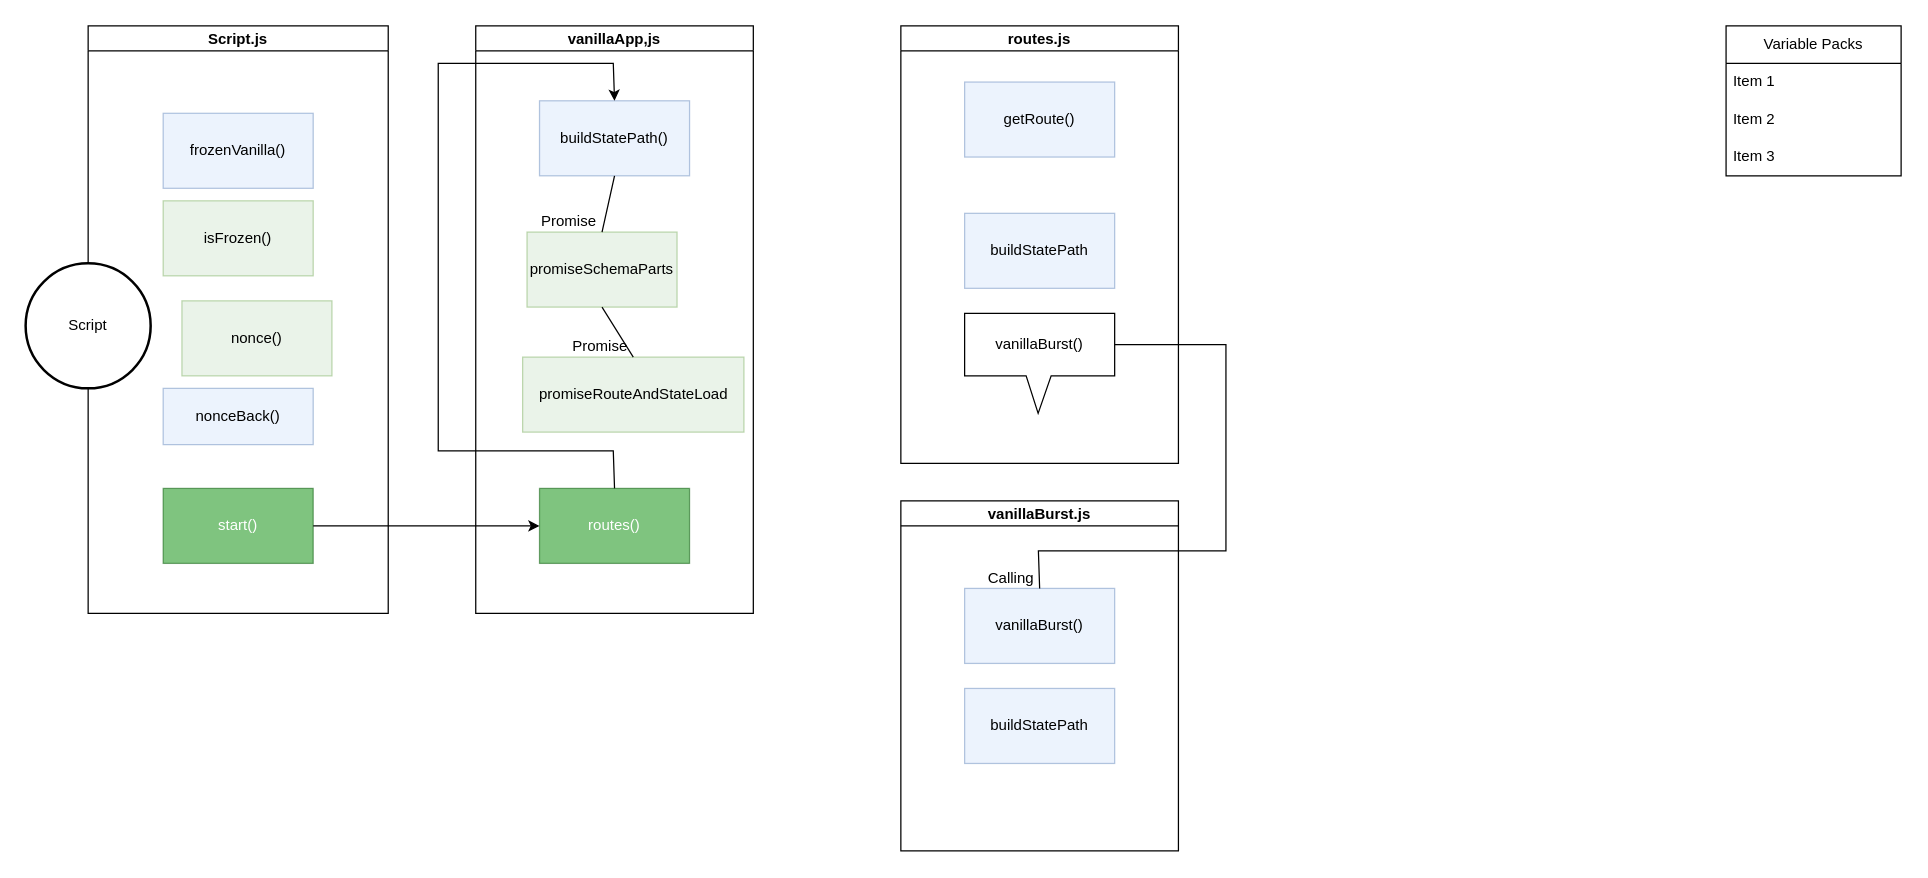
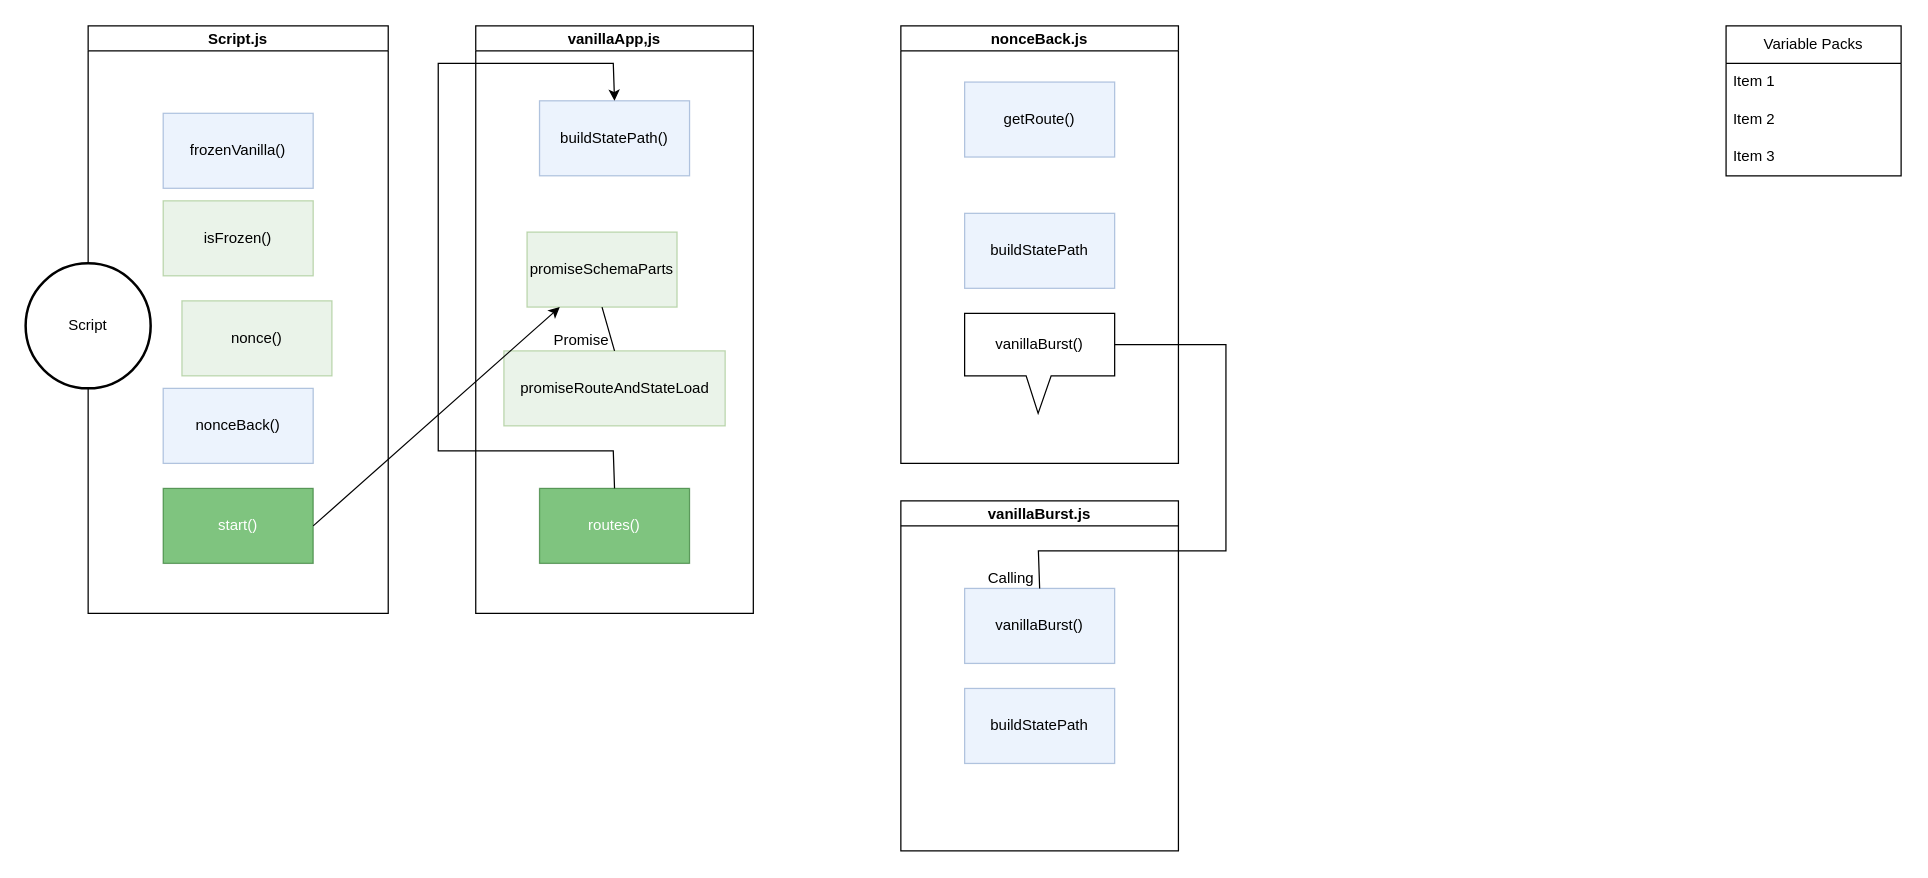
(1039, 39) -> (1039, 39)
(608, 203) -> none
(633, 394) -> (614, 388)
(238, 416) -> (238, 426)
(422, 526) -> (433, 419)
